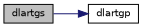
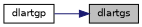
(66, 14) -> (67, 14)
